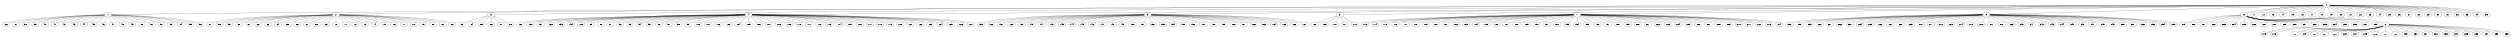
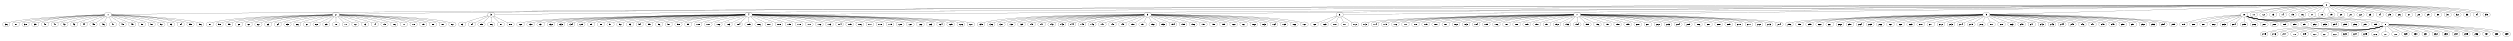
none -> (2284, 34)
